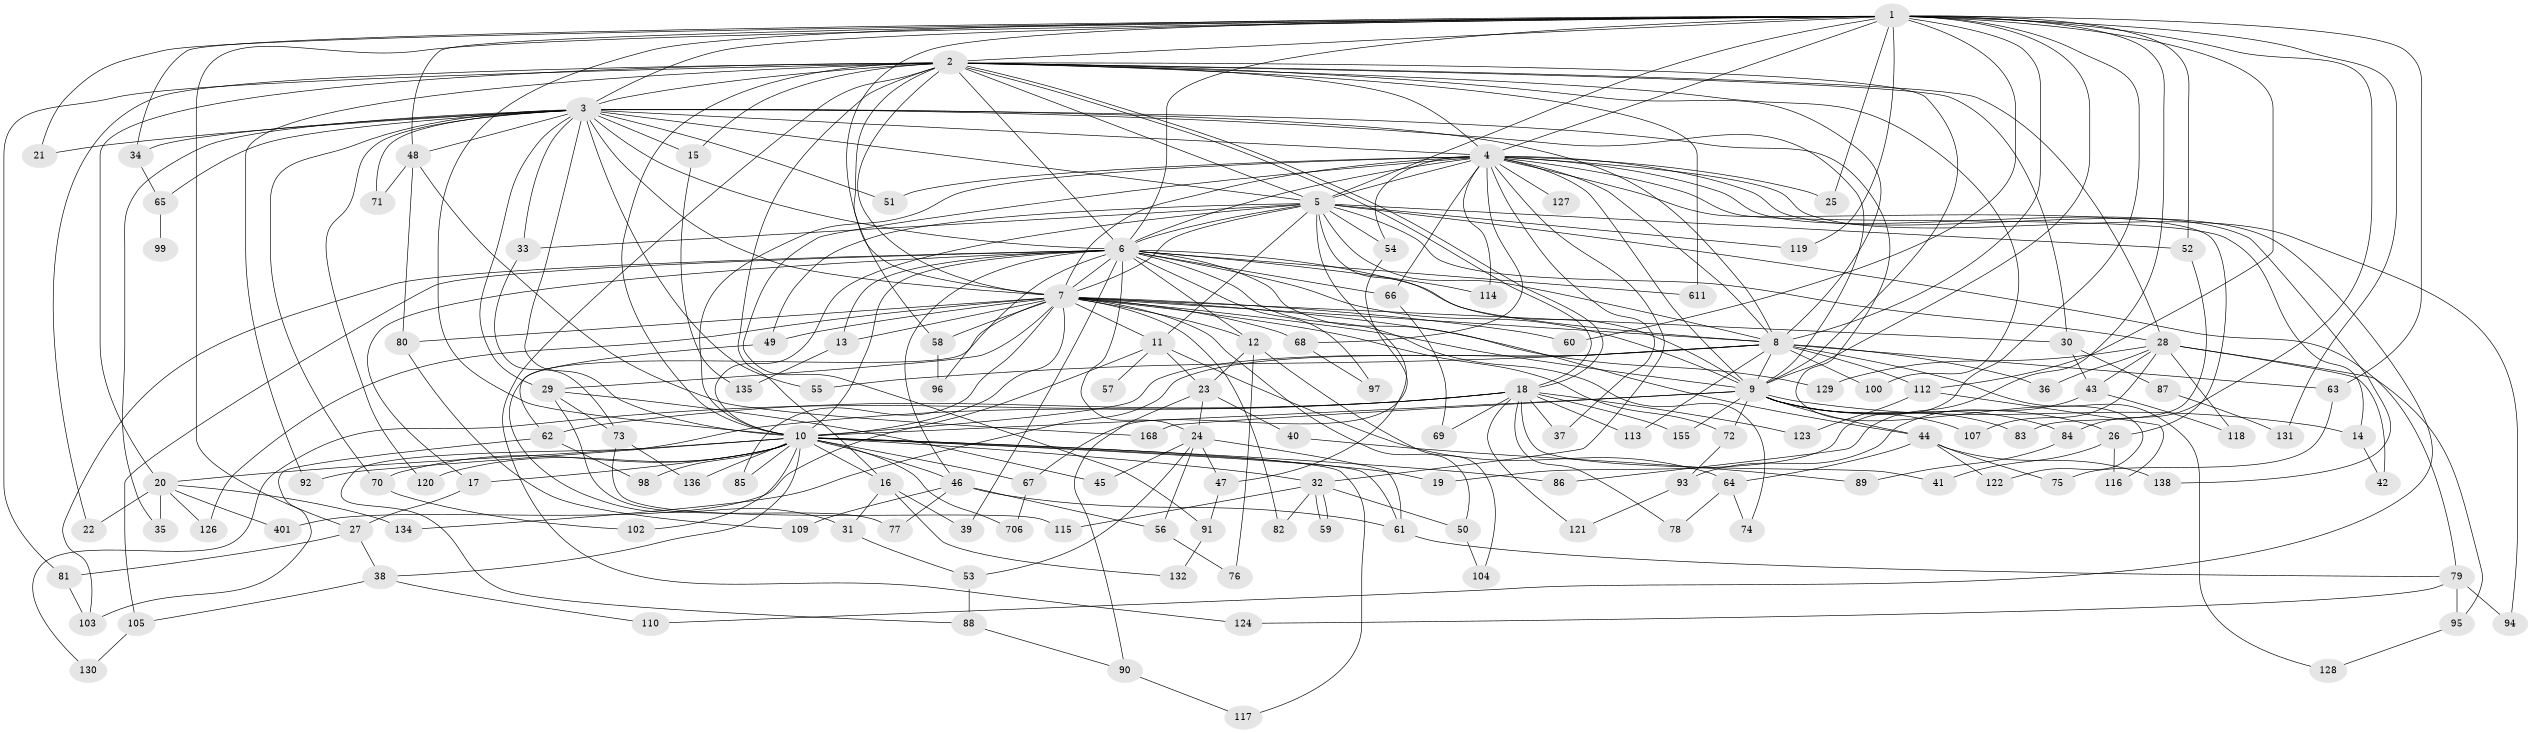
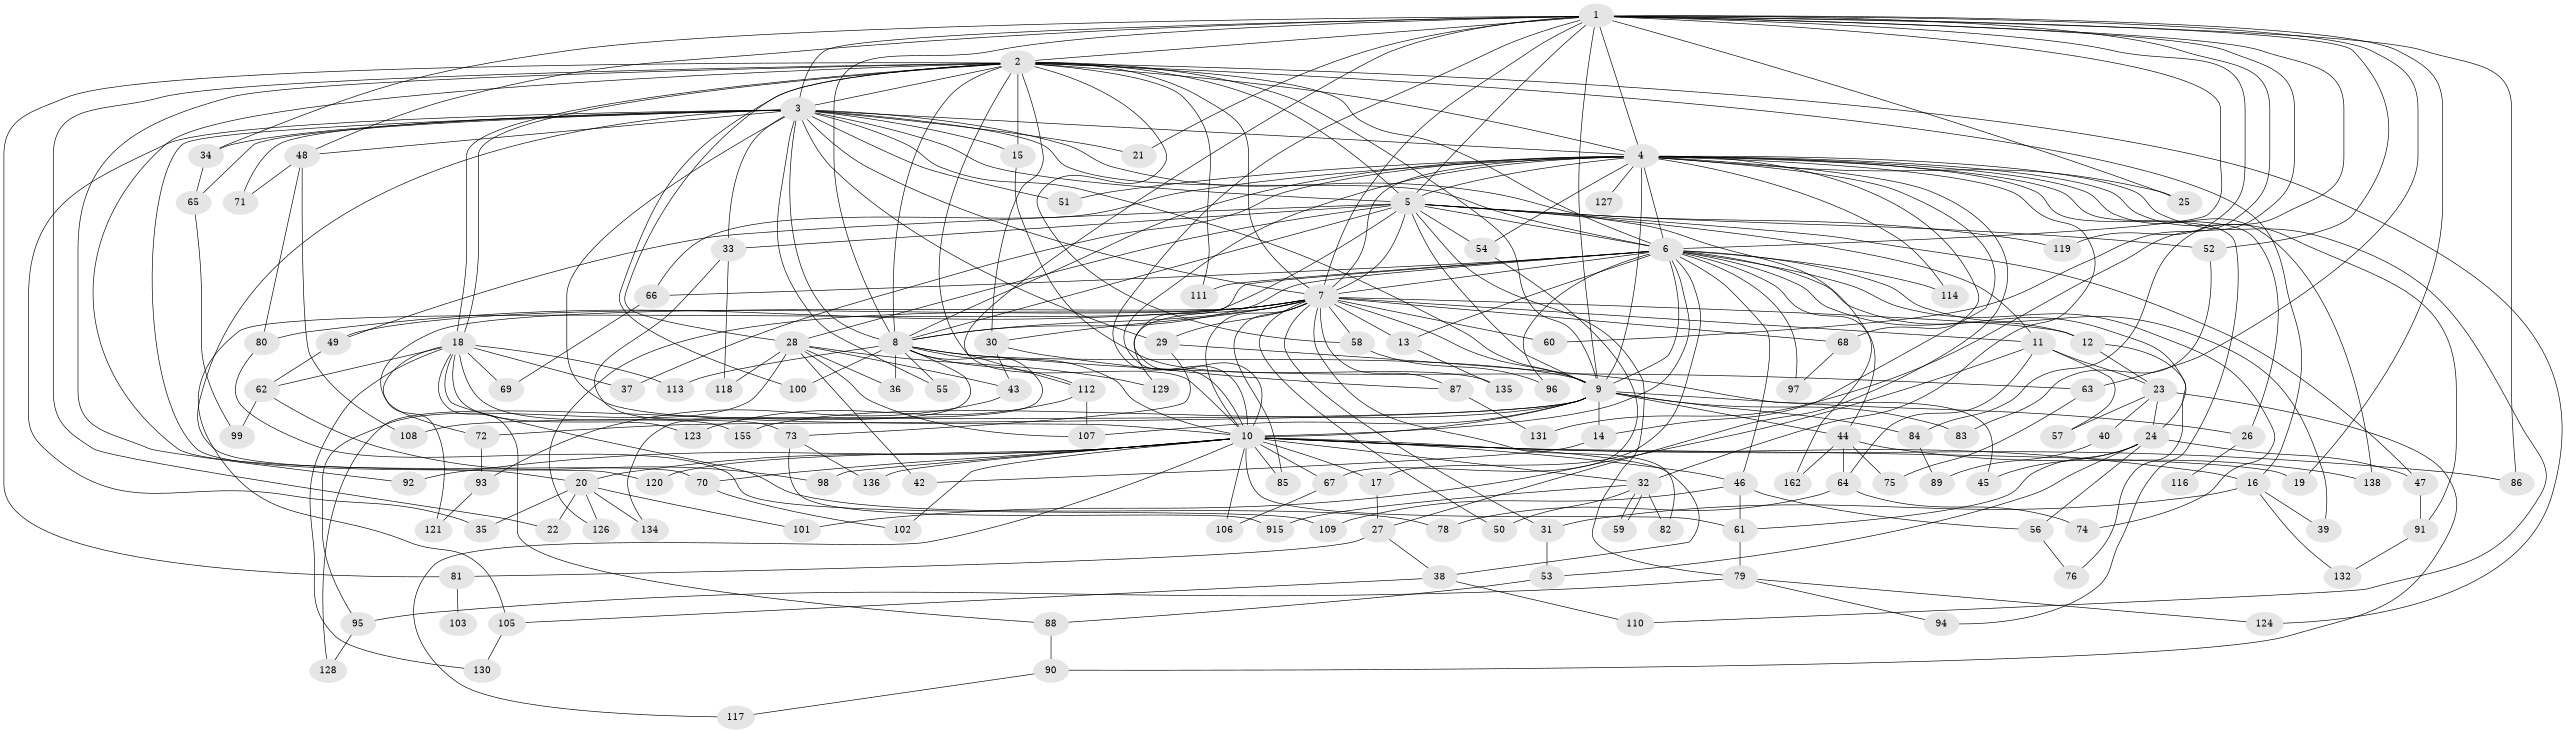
(433, 50) -> (1958, 346)
(454, 276) -> none
(1698, 296) -> (1199, 296)
none -> (1350, 367)
(2156, 409) -> (726, 320)
none -> (2108, 413)
(2147, 423) -> (1087, 408)
(1149, 437) -> (409, 437)
(1939, 484) -> none
(1995, 484) -> (1793, 484)
(279, 487) -> (248, 417)
(283, 530) -> (802, 530)
(895, 530) -> none
(1015, 530) -> (1225, 530)
(1063, 530) -> (1275, 530)
(1481, 577) -> none
